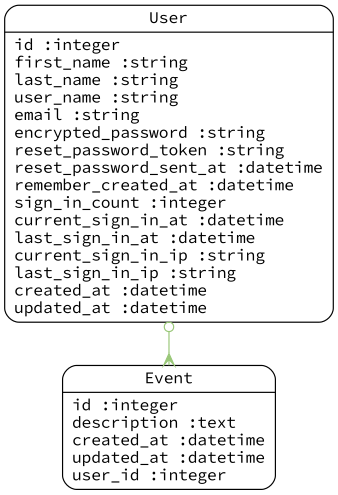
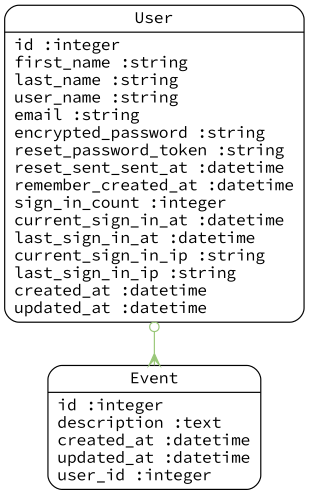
(169, 168) -> (150, 168)
